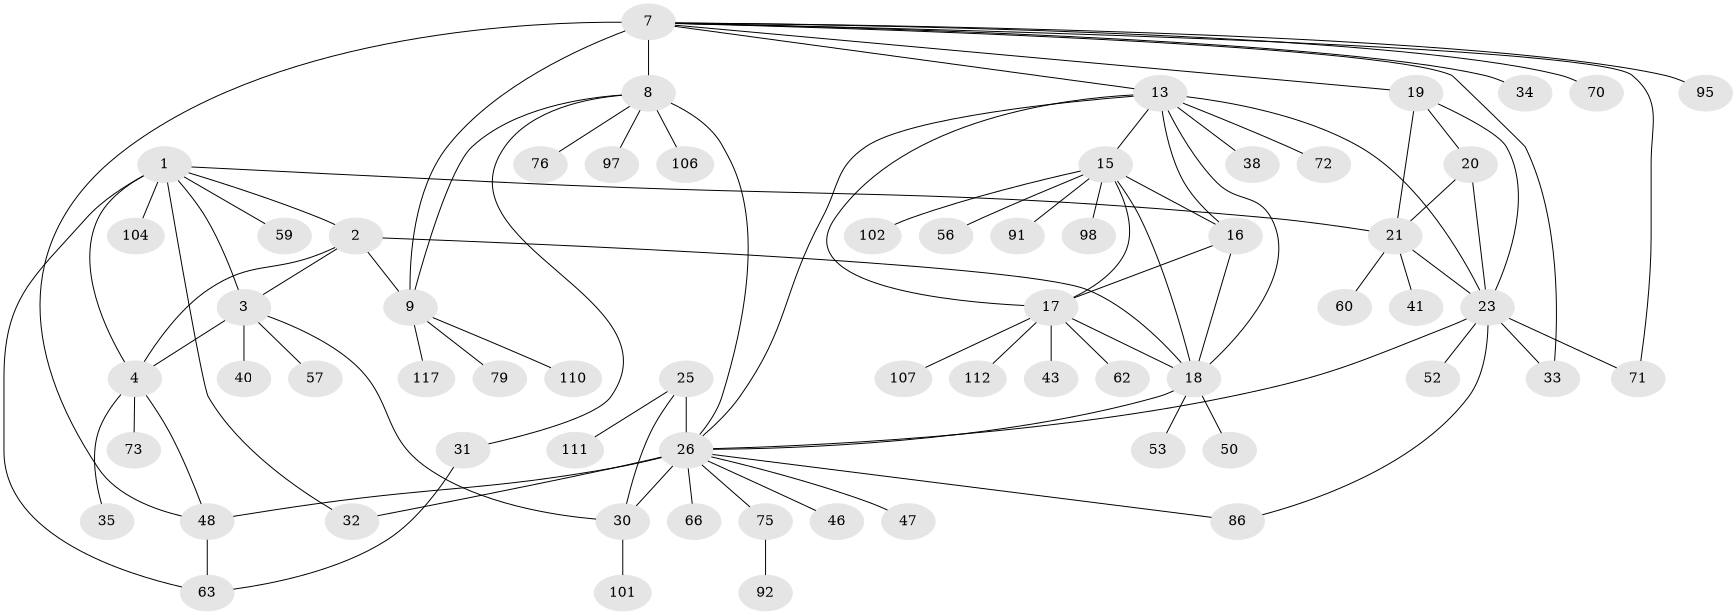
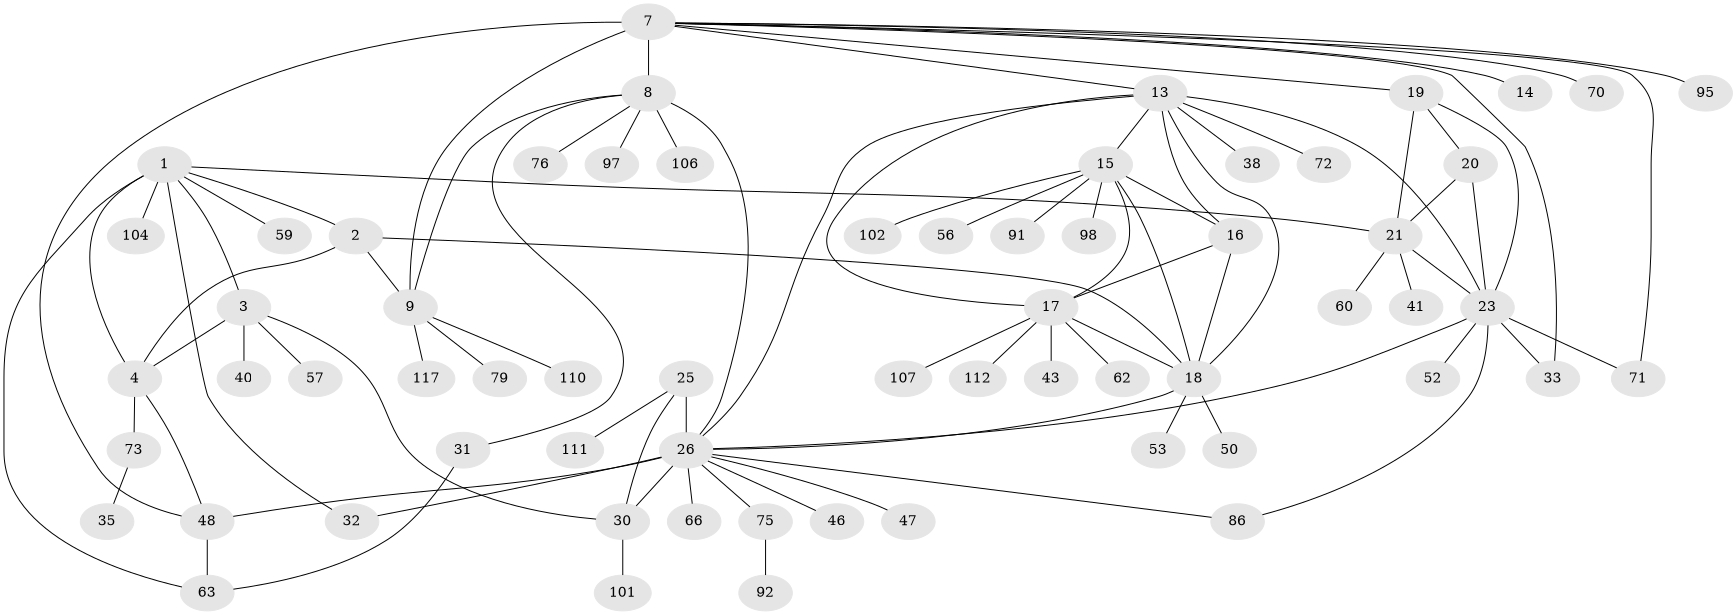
(1525, 93) -> (1525, 93)
(300, 272) -> none
(95, 446) -> (122, 483)
